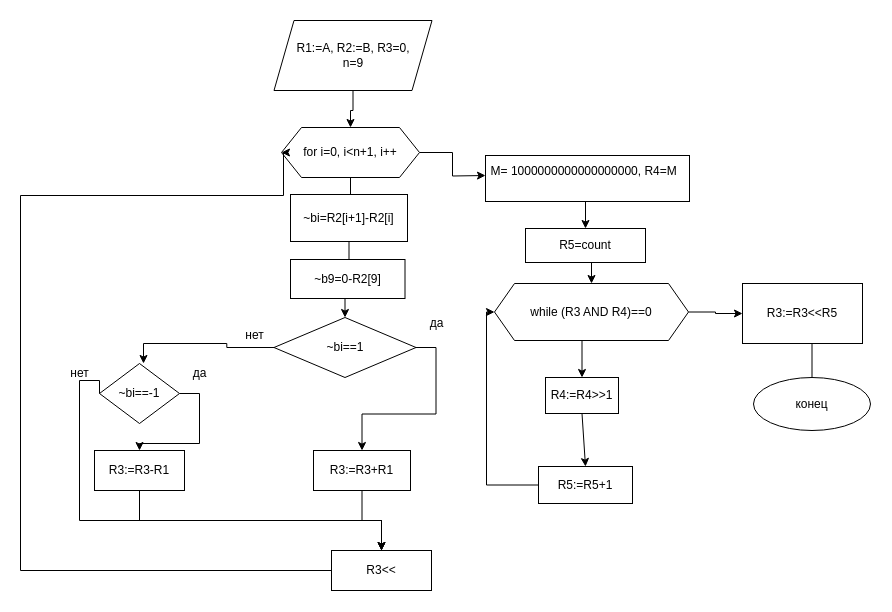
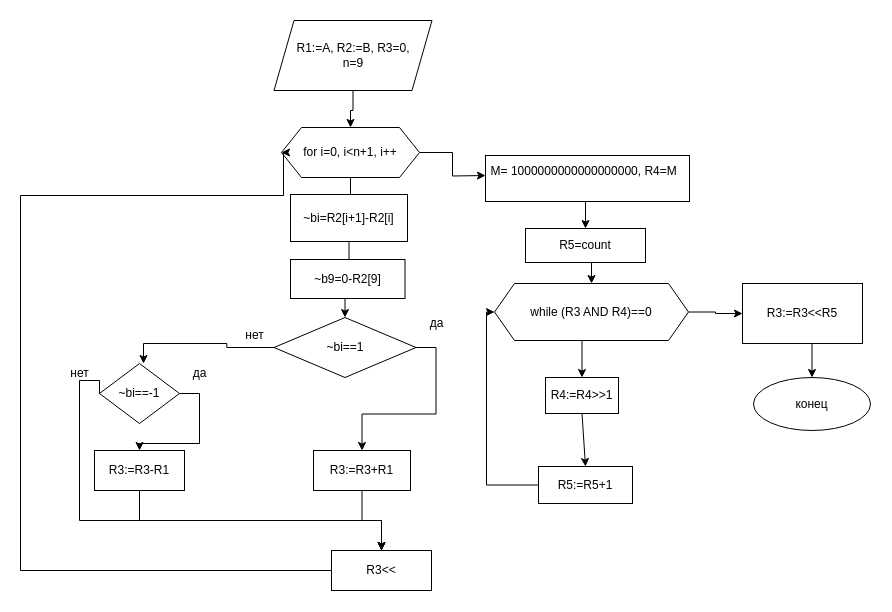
(812, 371) -> (812, 369)
